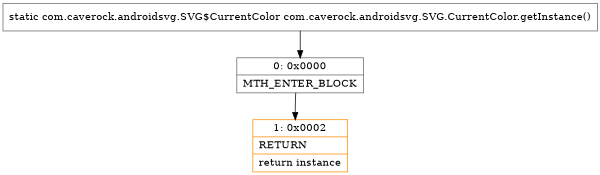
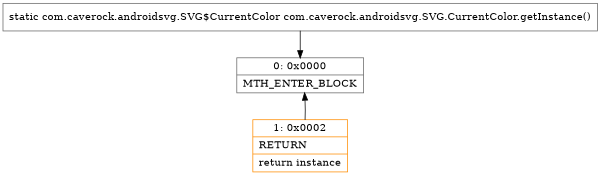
(295, 103) -> (305, 110)
